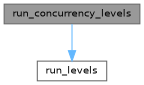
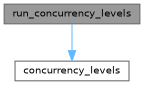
(72, 71) -> (72, 71)
